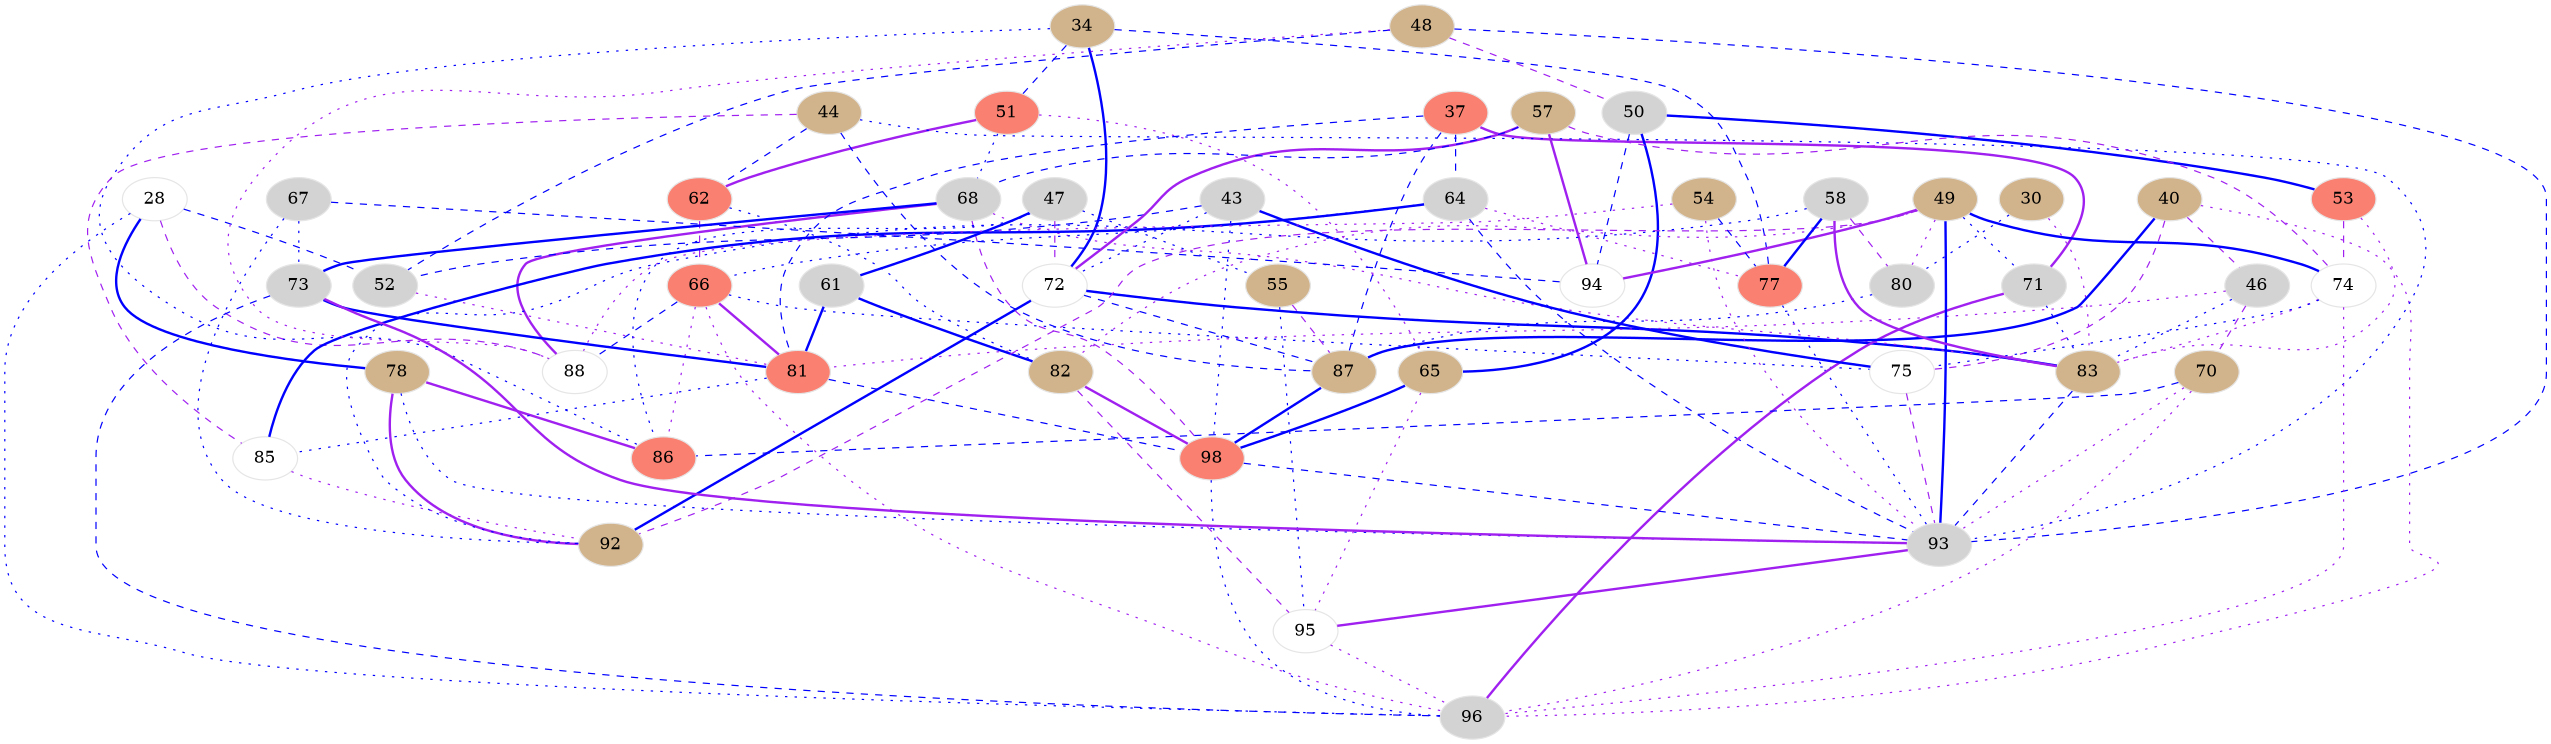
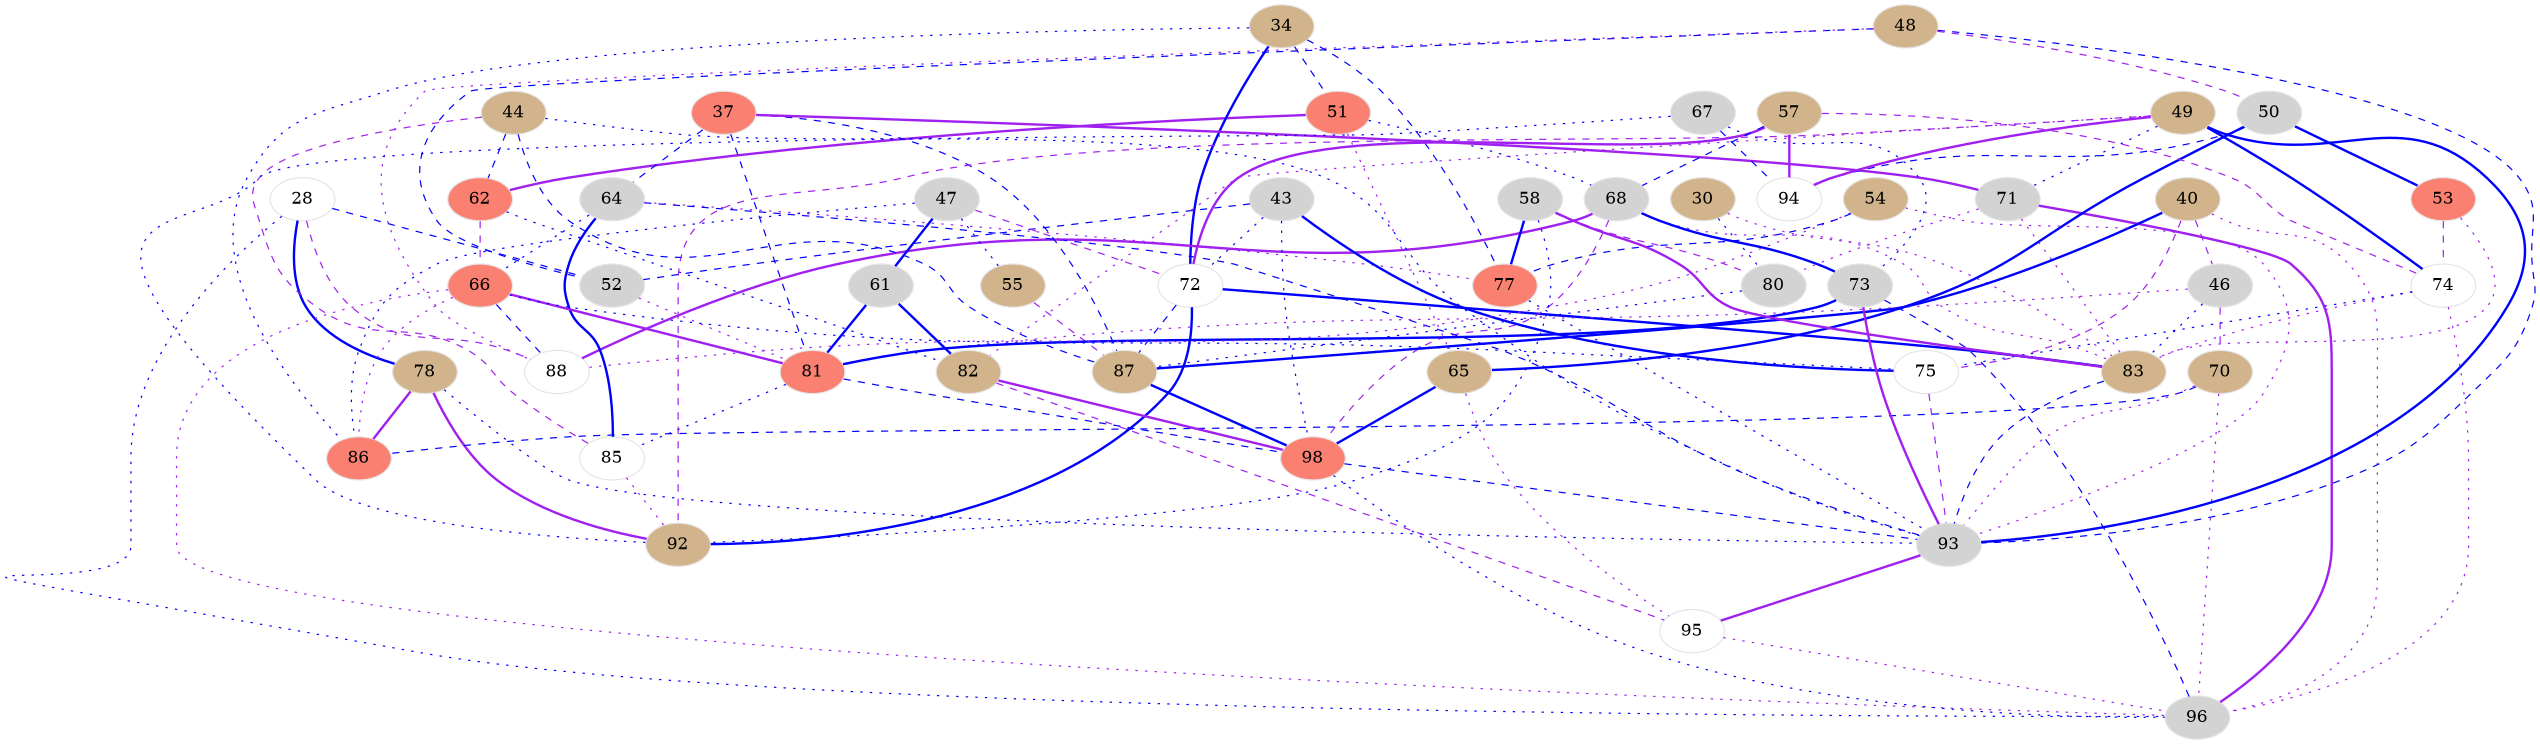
(1924, 242) -> (1888, 238)
(2061, 329) -> (2071, 286)
(1292, 458) -> none
